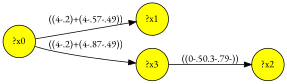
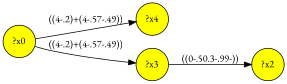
(152, 19) -> (152, 19)
(86, 45) -> (86, 45)
(210, 59) -> (210, 59)
